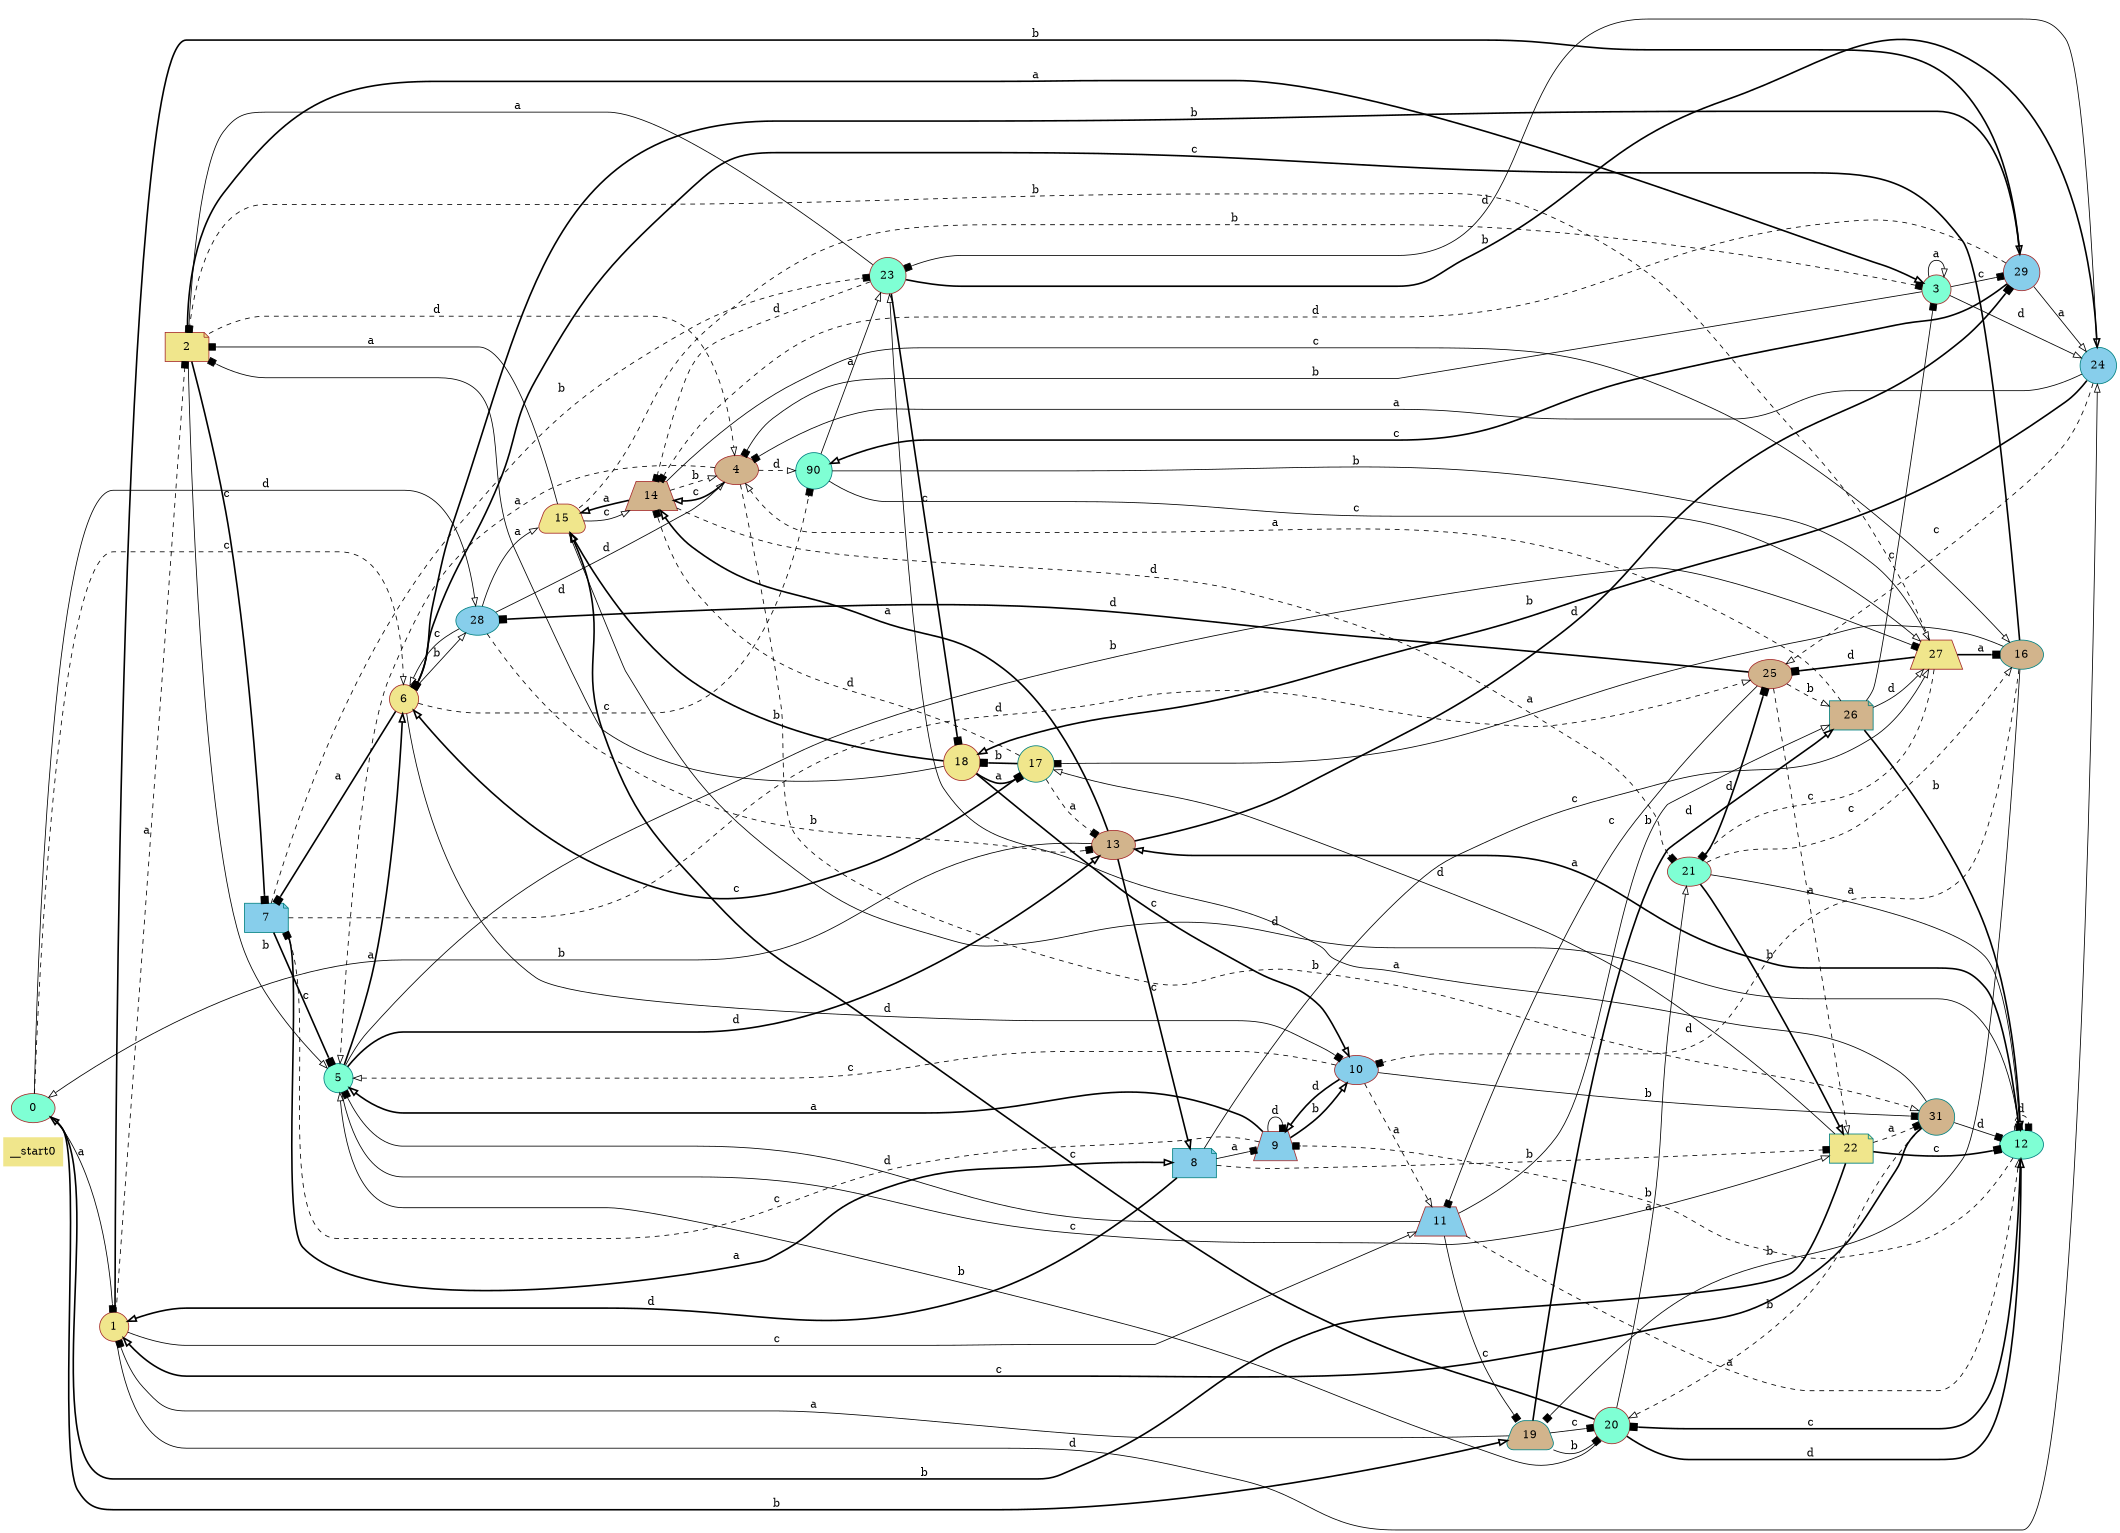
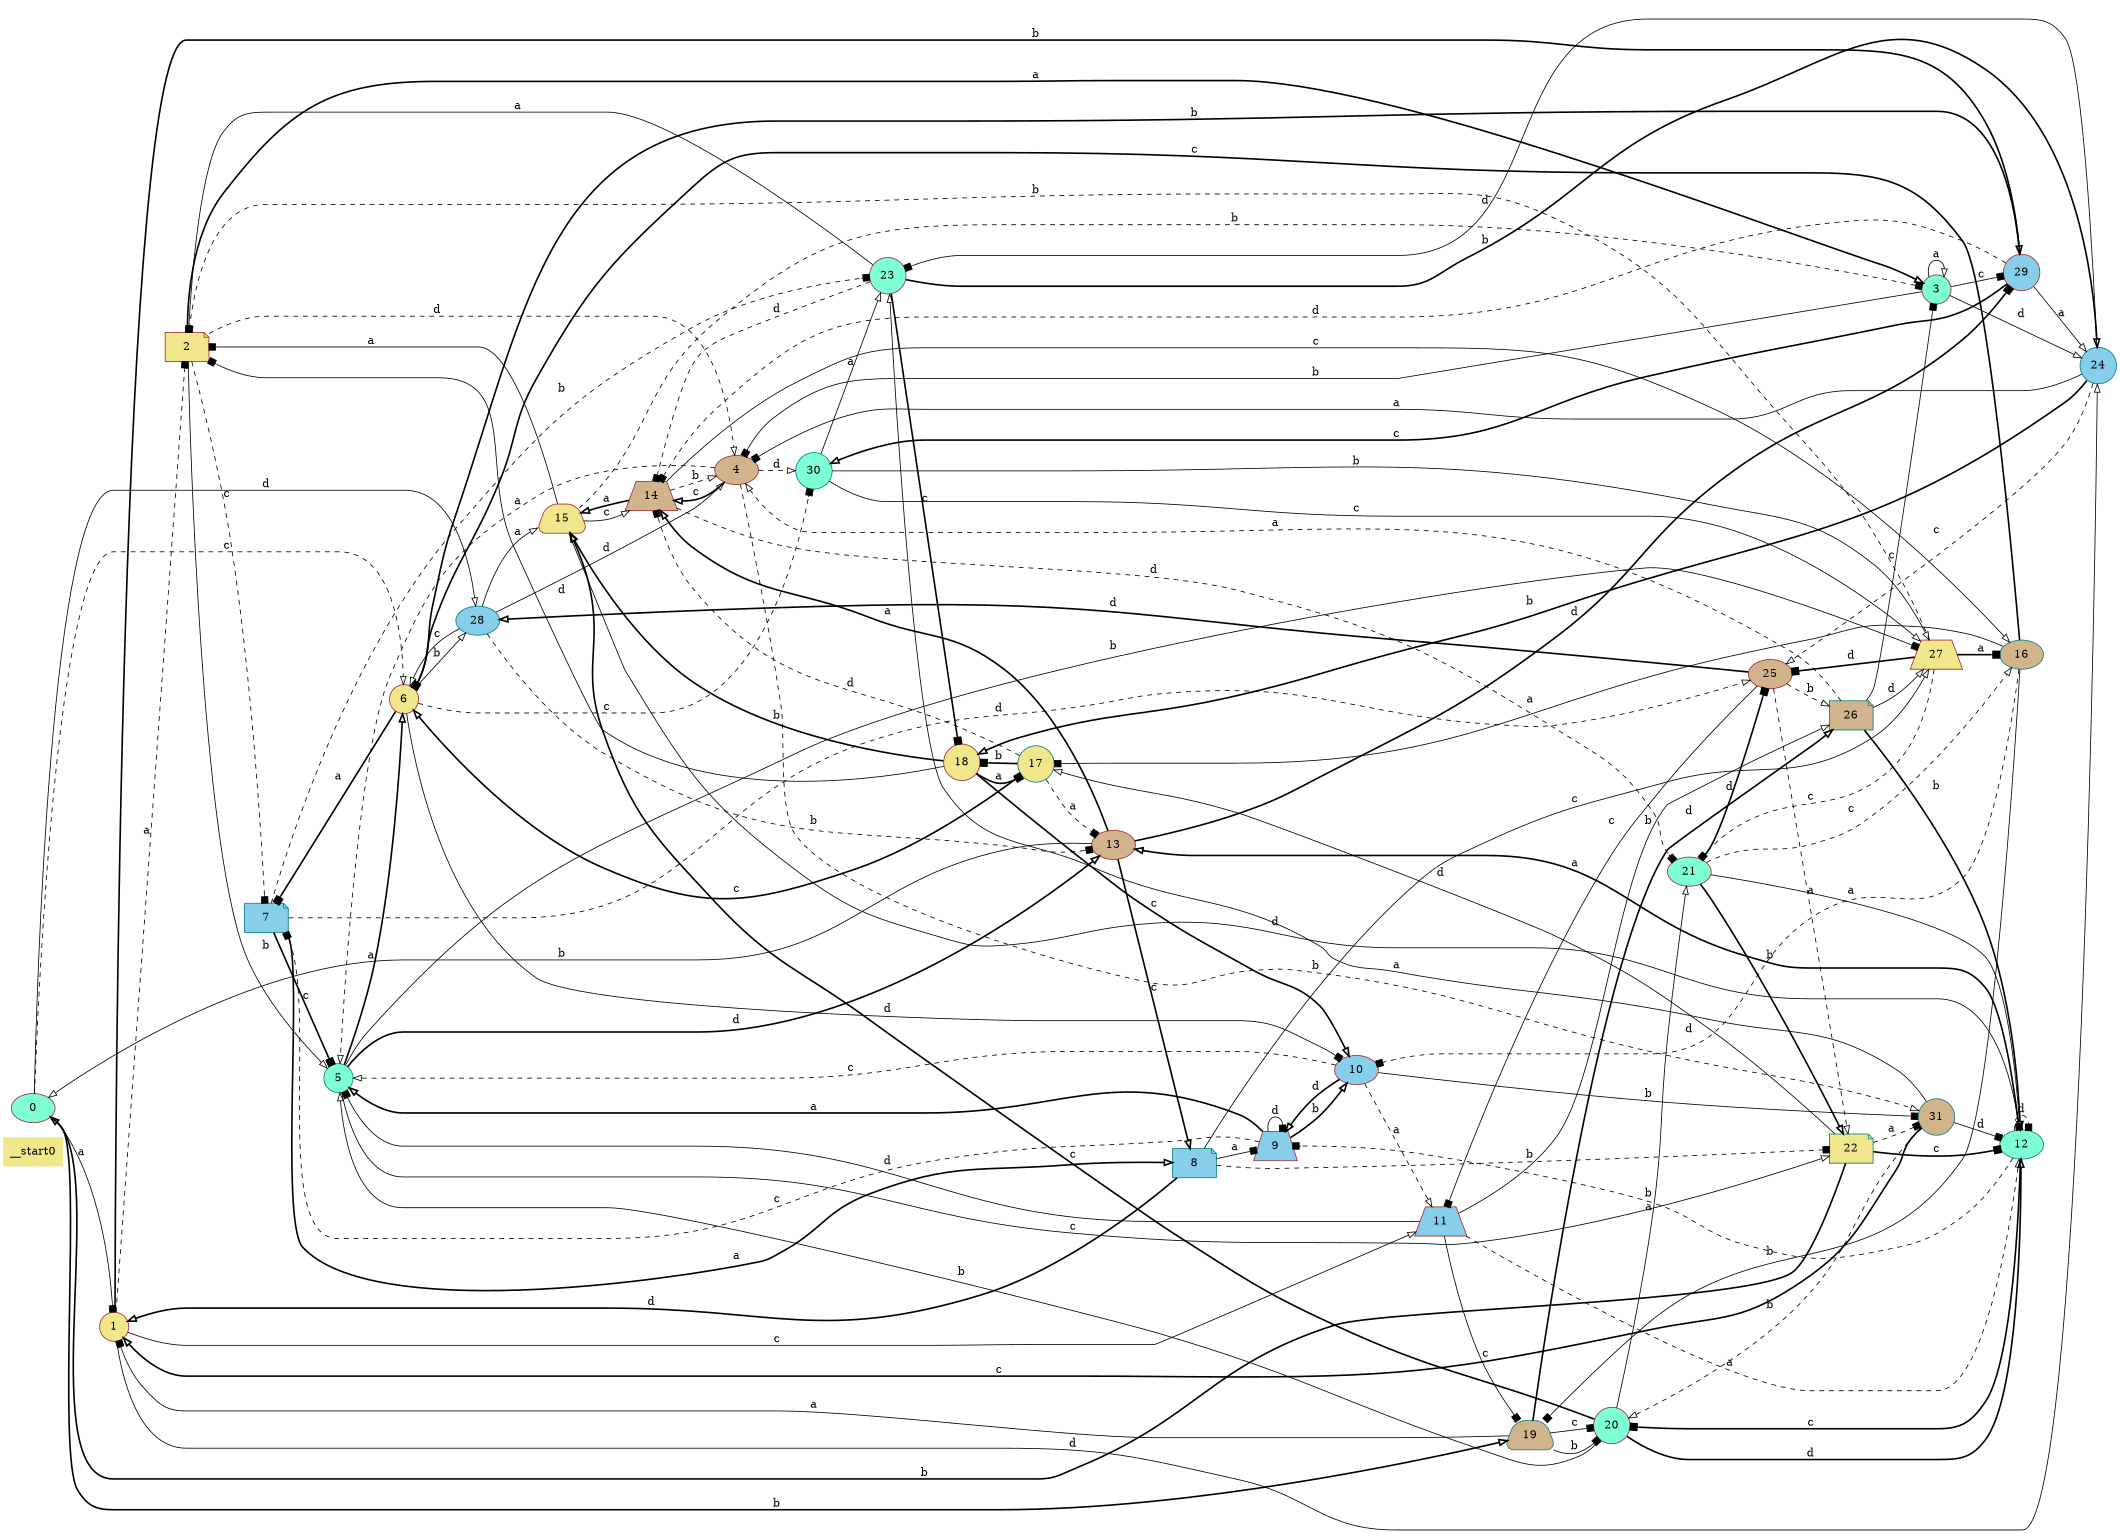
(814, 471) -> (814, 471)
(1129, 613) -> (1129, 613)
(242, 626) -> (242, 626)
